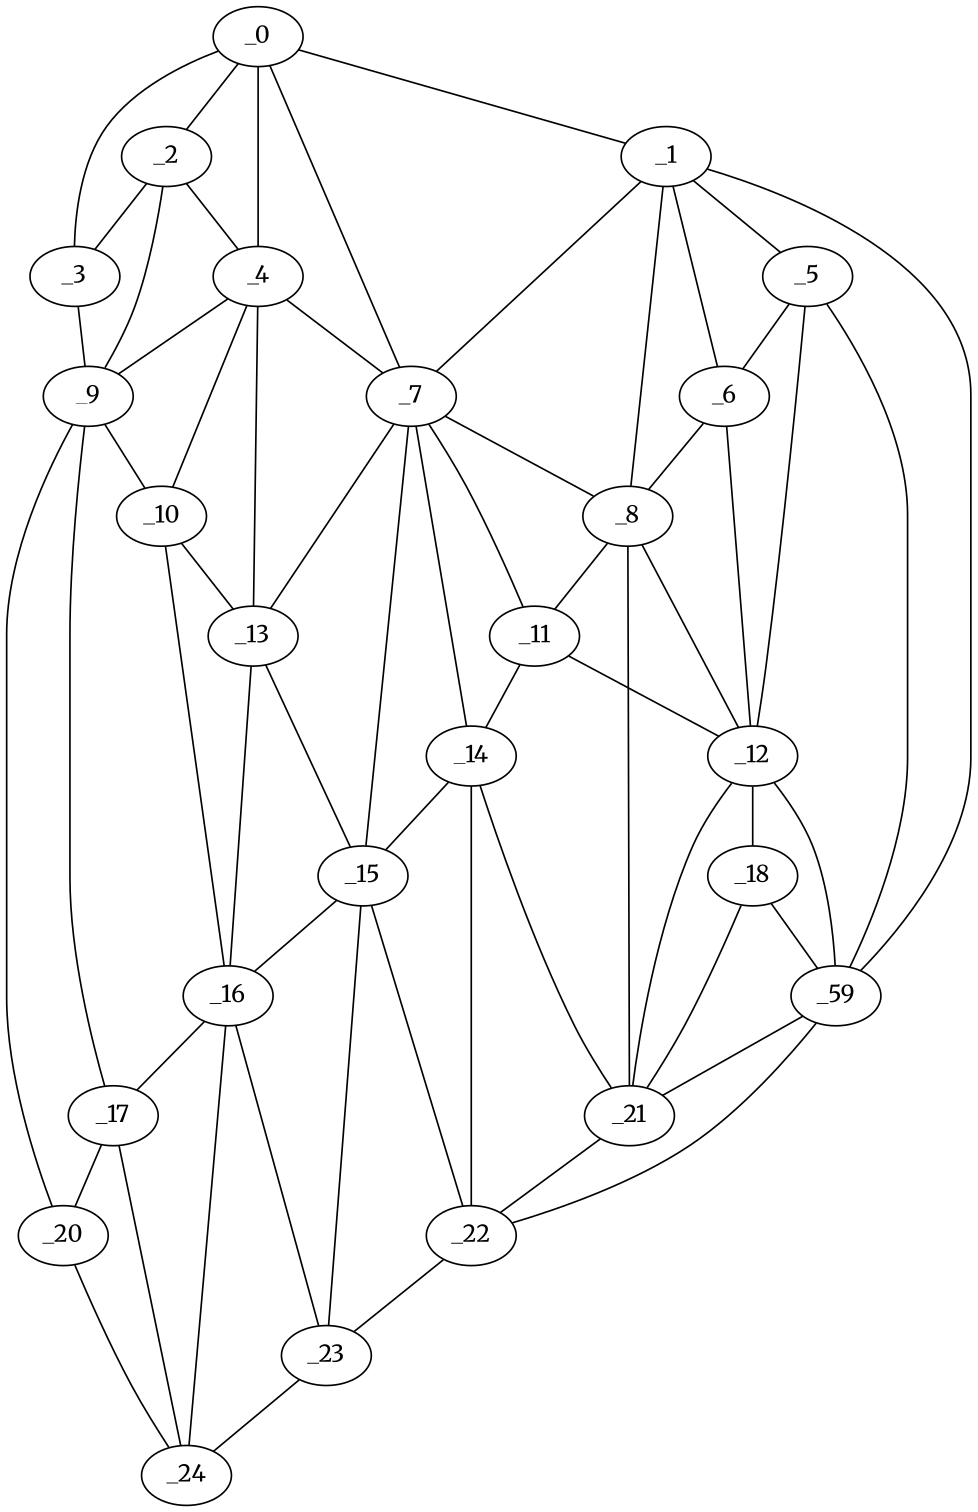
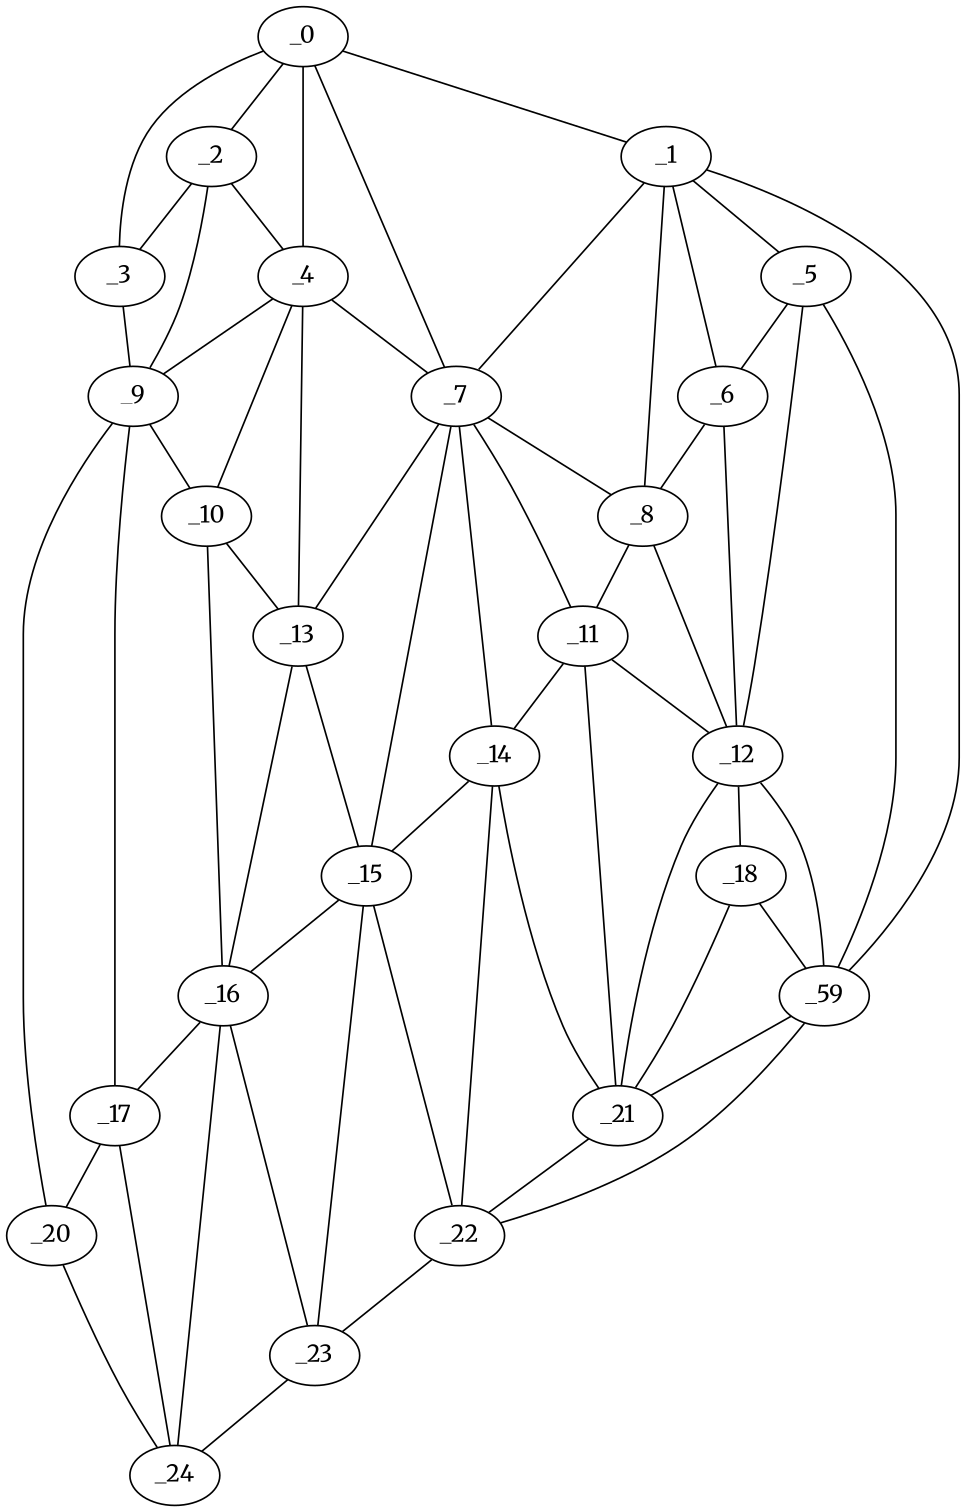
(629, 816) -> (600, 876)
